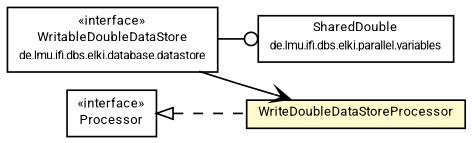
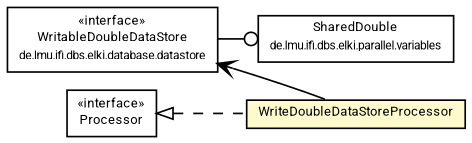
(236, 83) -> (279, 83)
